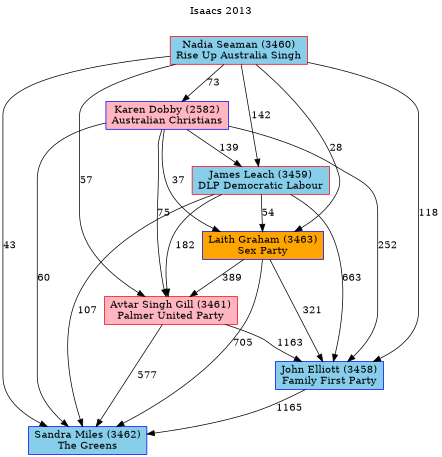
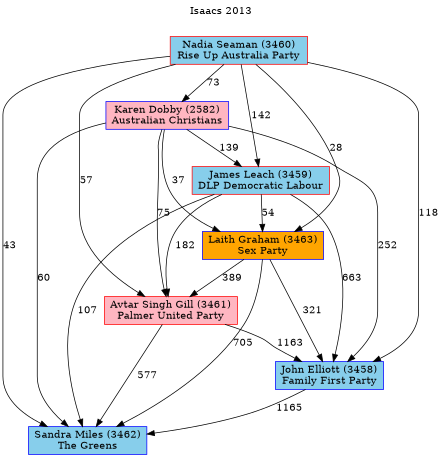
(239, 50) -> (239, 50)
